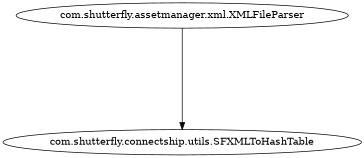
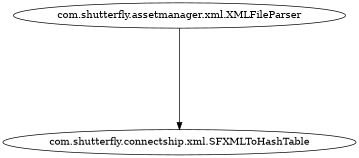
(182, 142) -> (179, 142)
